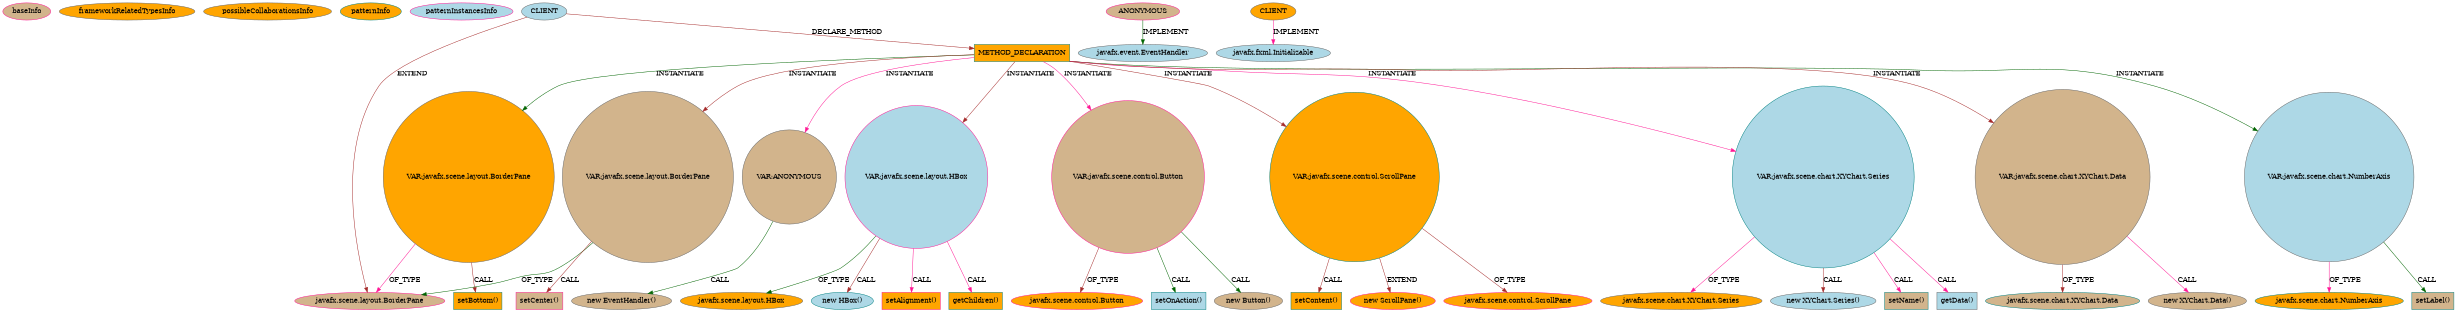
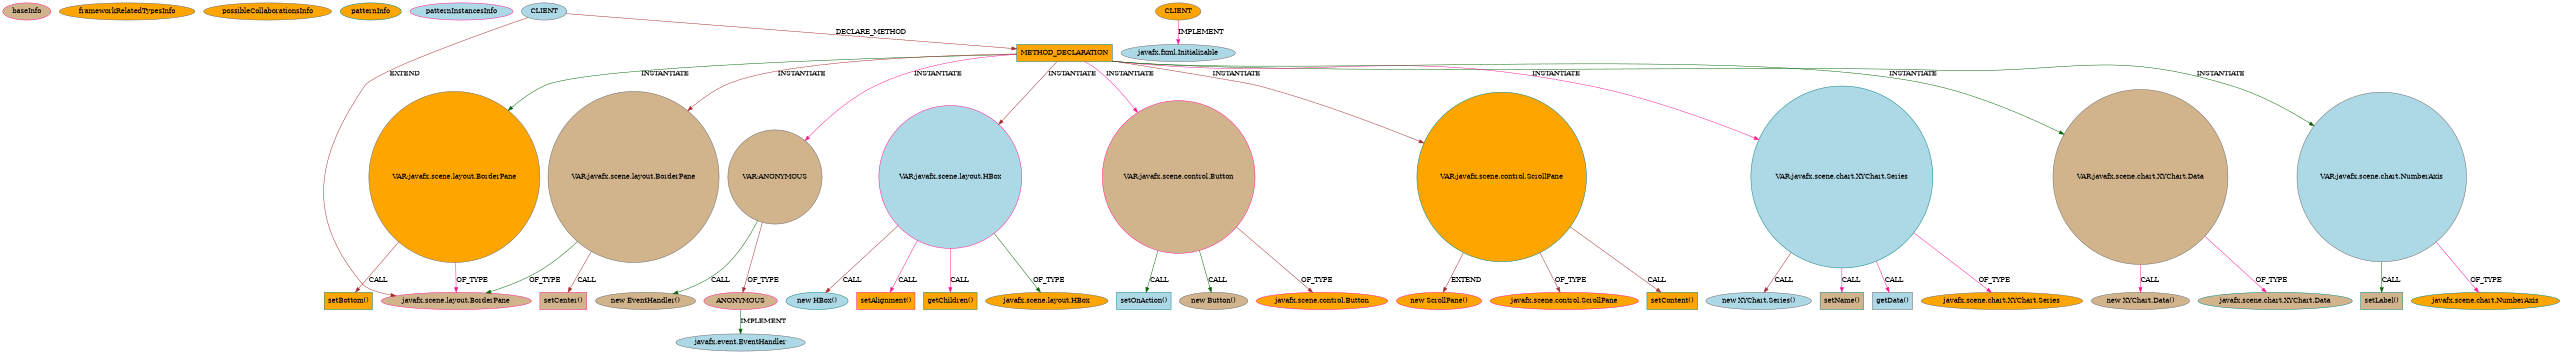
(1534, 69) -> (1591, 64)
none -> (753, 255)
(2063, 276) -> (2234, 263)
